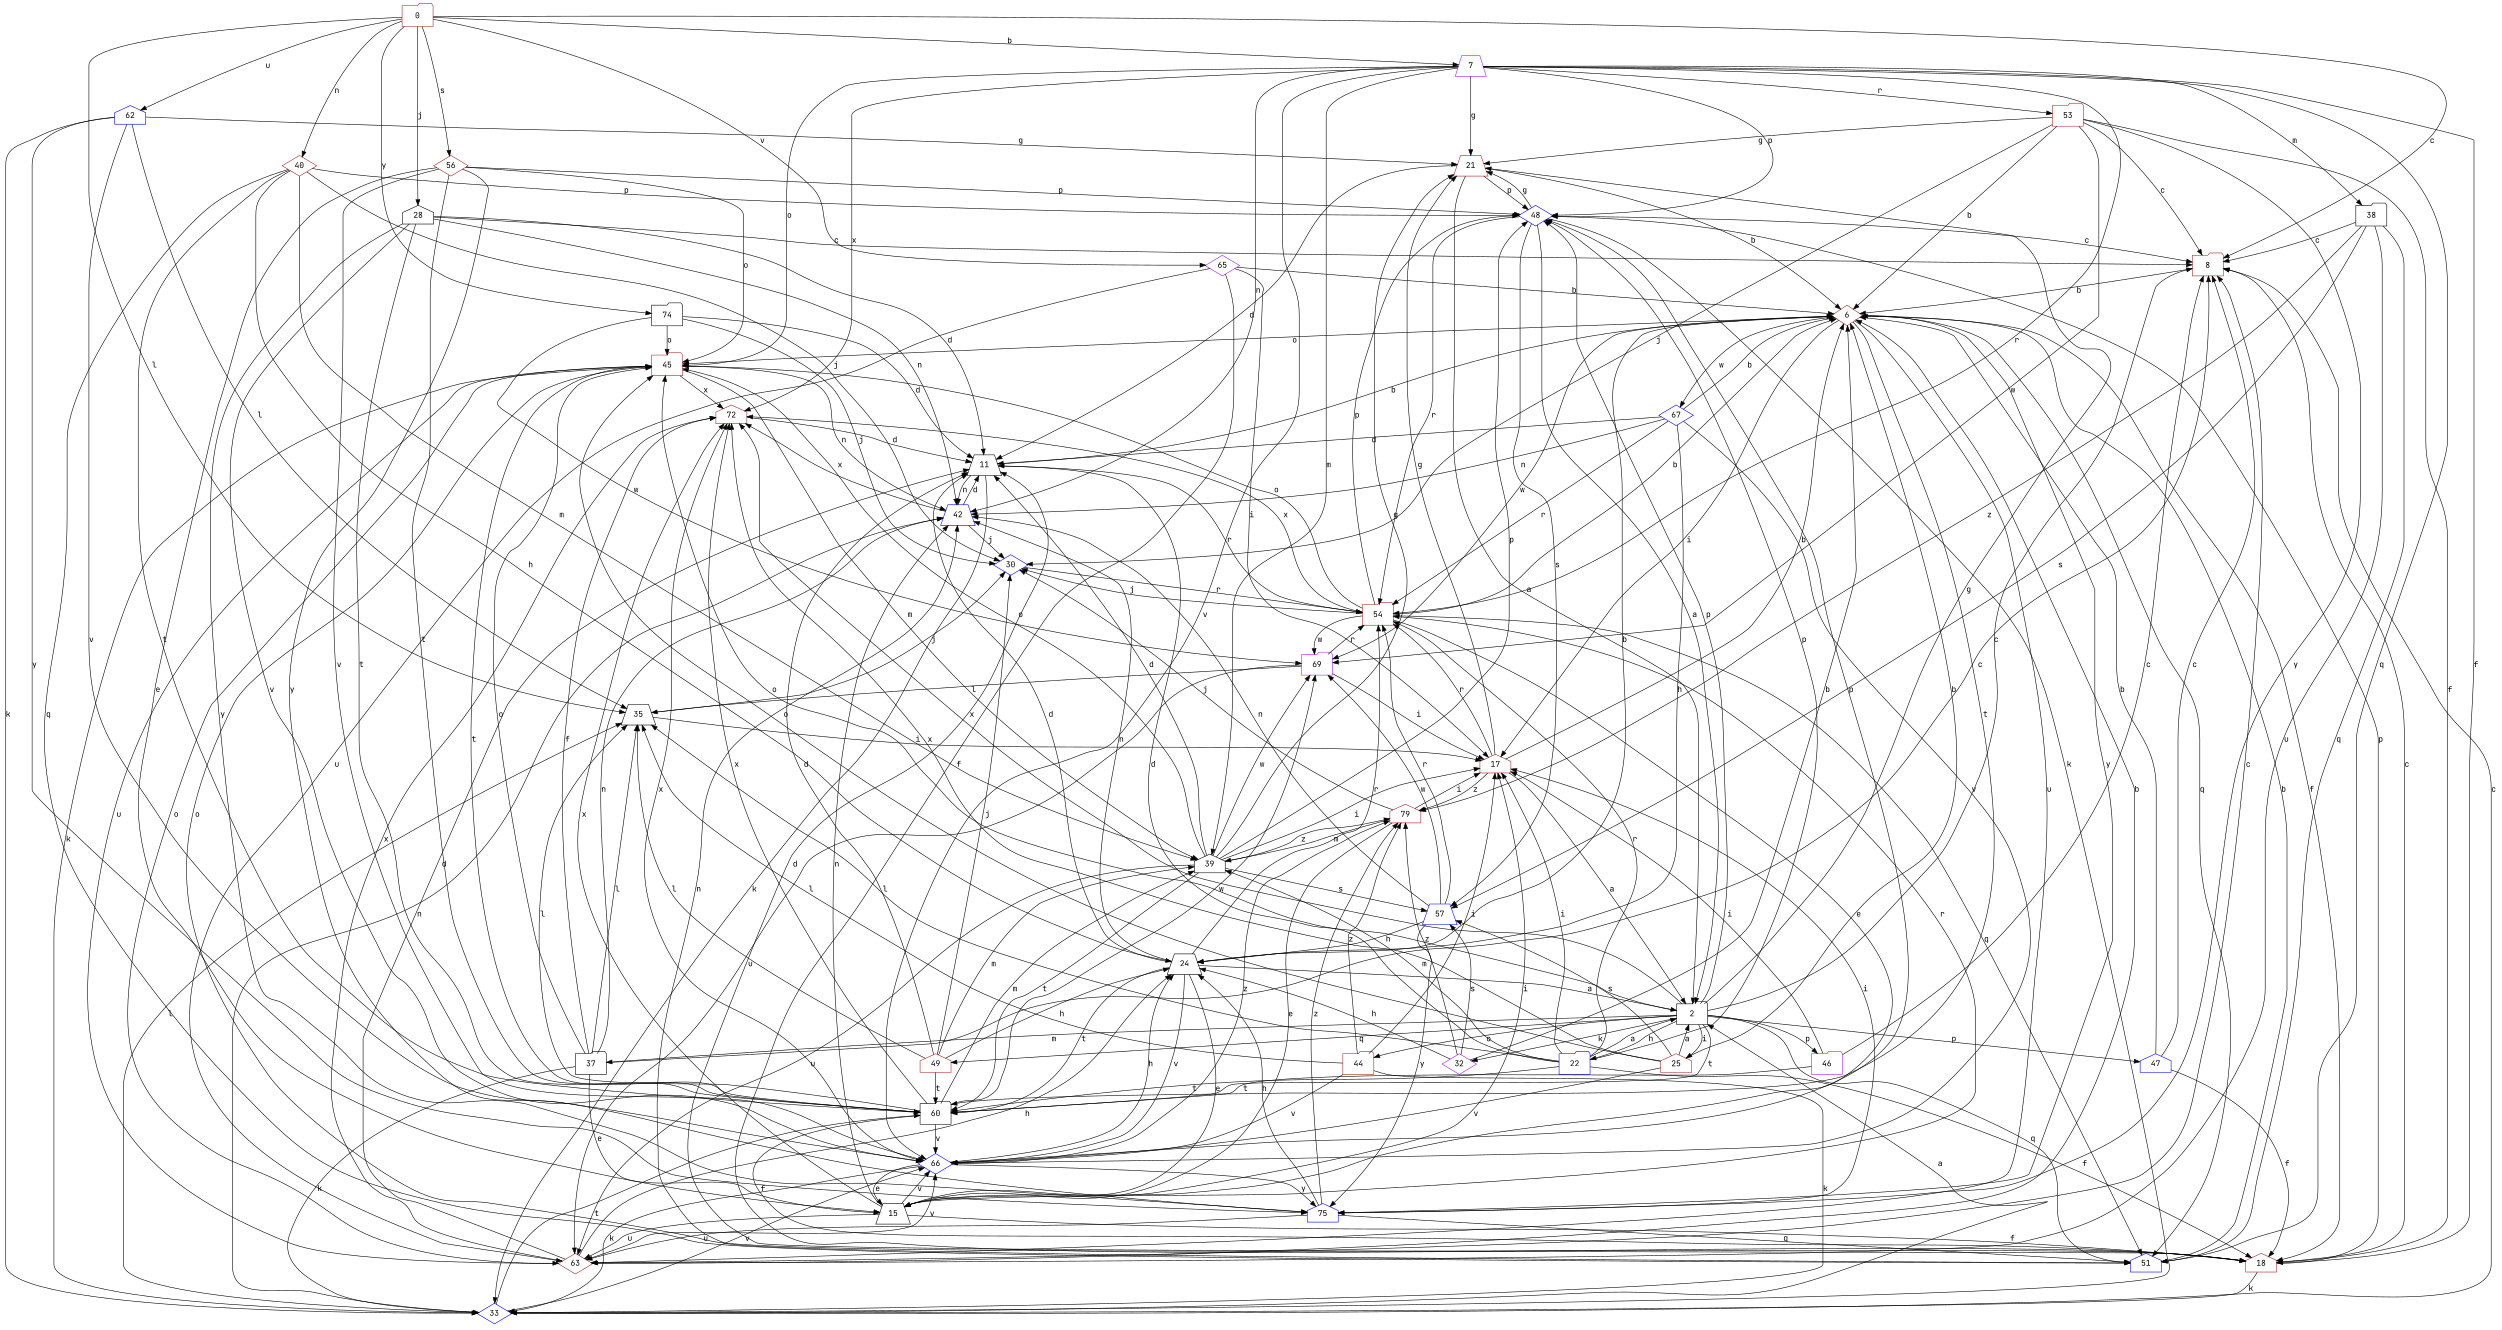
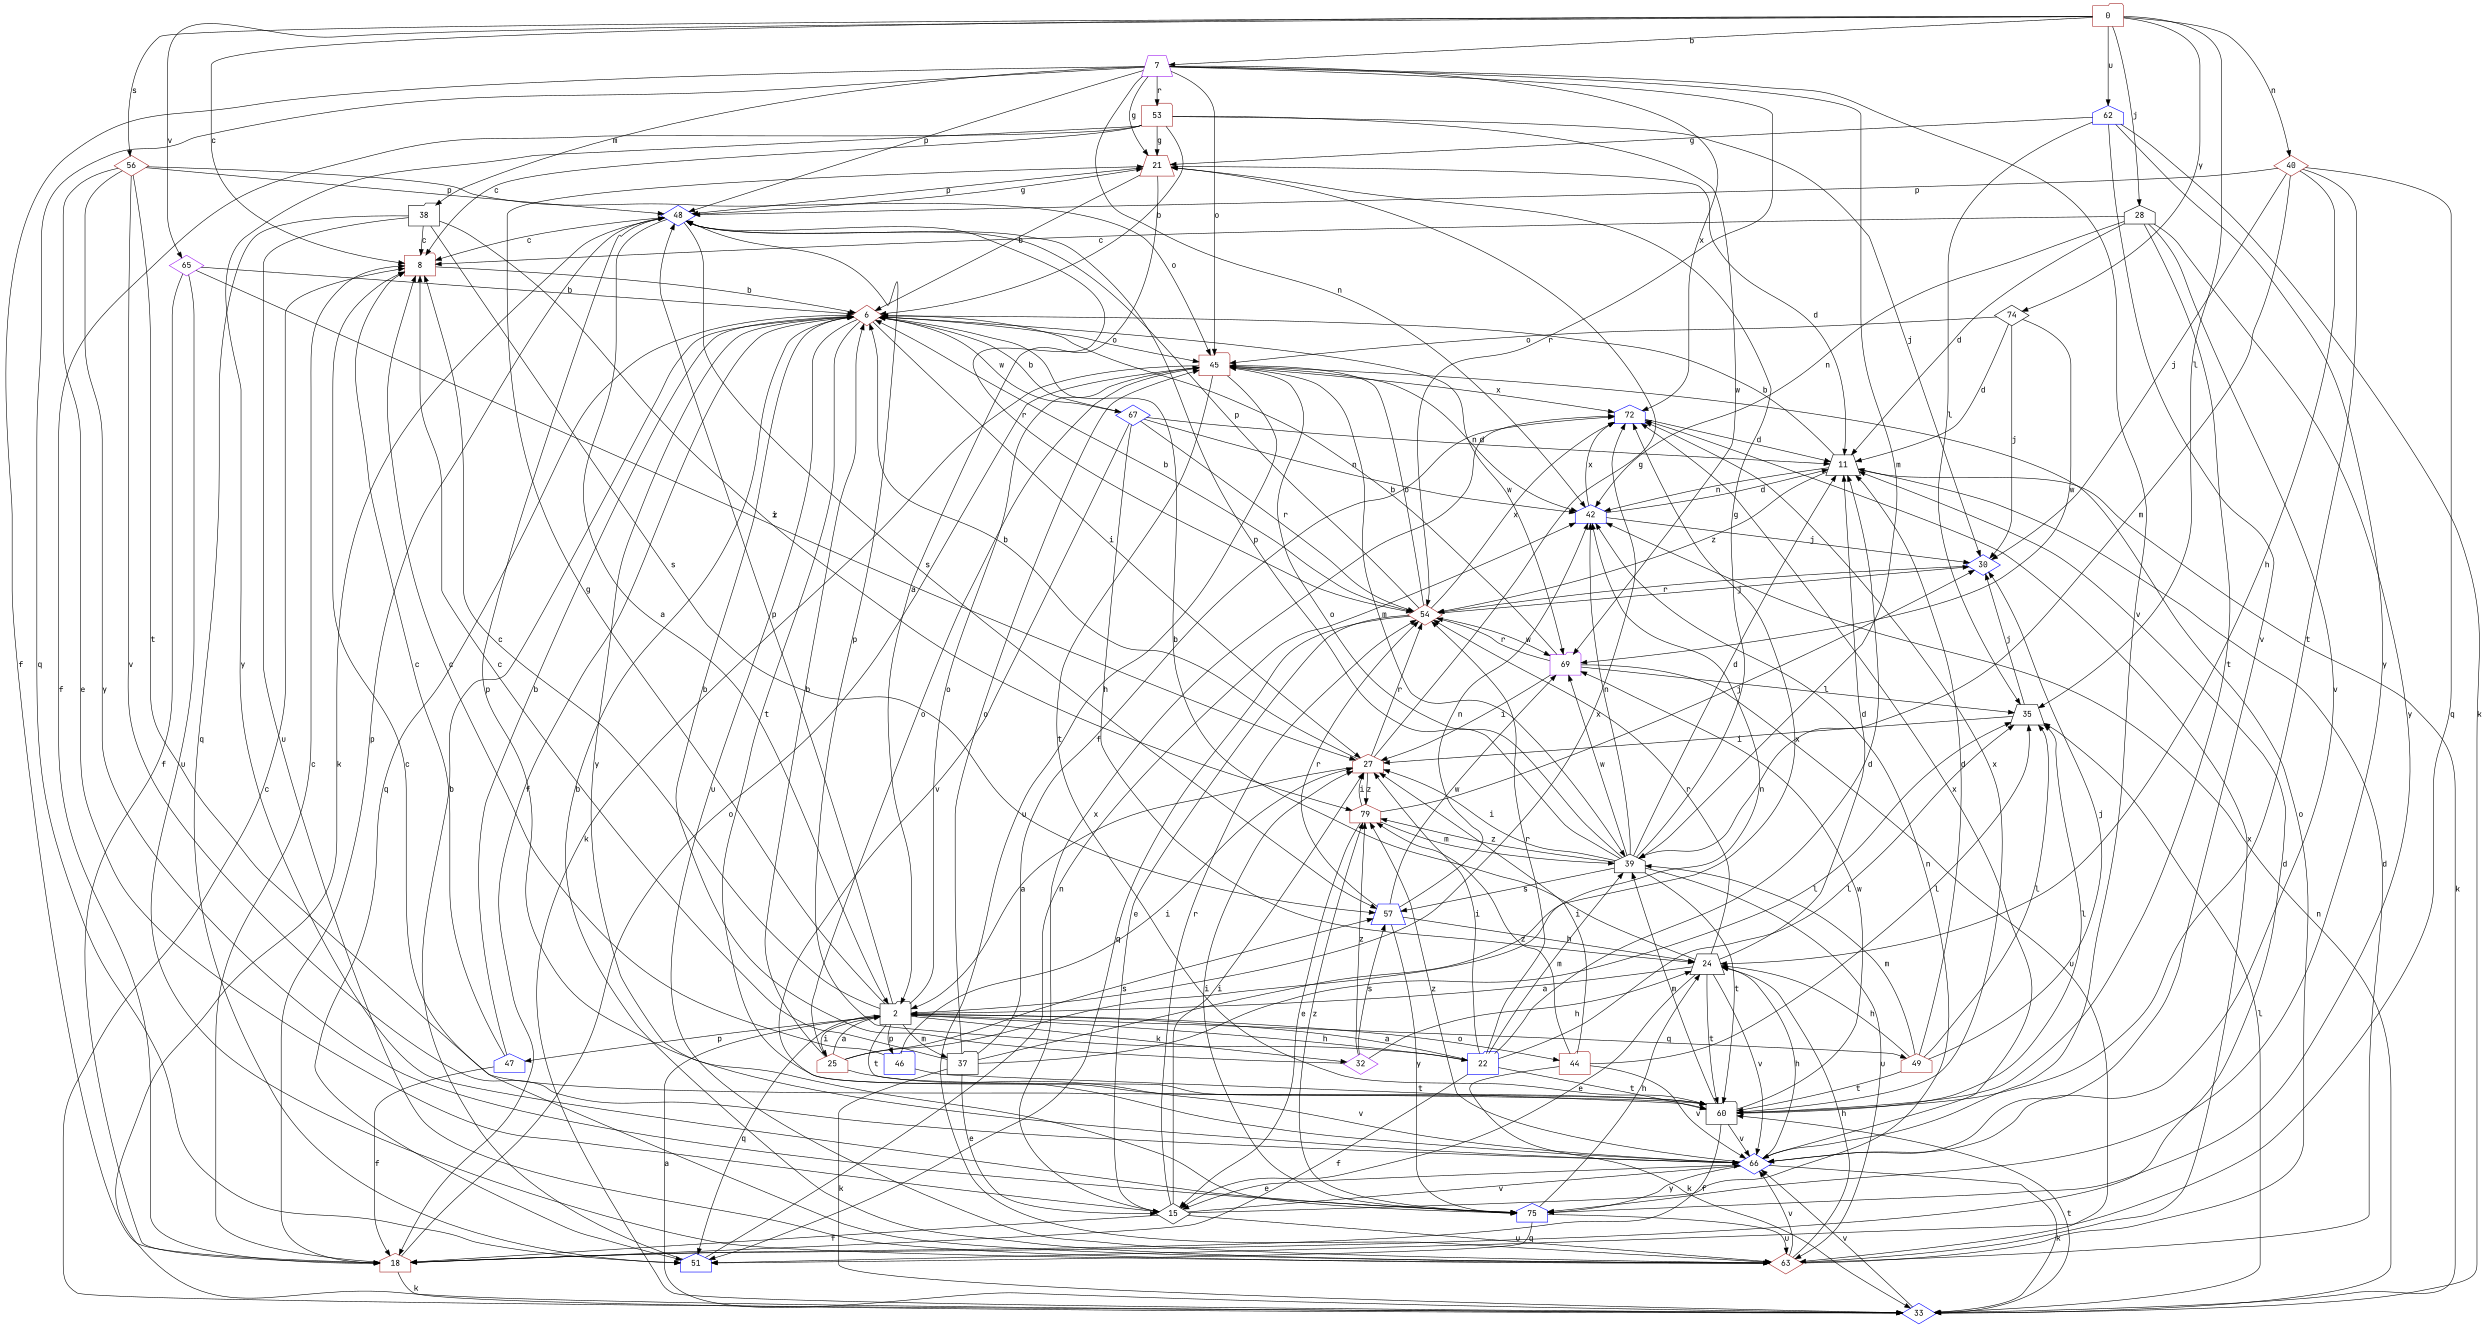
(667, 315) -> (2012, 315)
(731, 415) -> (1630, 415)
none -> (1277, 420)
(958, 515) -> (1591, 515)
(1230, 540) -> (1714, 540)
(1378, 615) -> (1425, 615)
(1123, 715) -> (1606, 701)
(1495, 765) -> (1368, 765)
(1827, 1064) -> (900, 1064)
(893, 1214) -> (1173, 1214)
